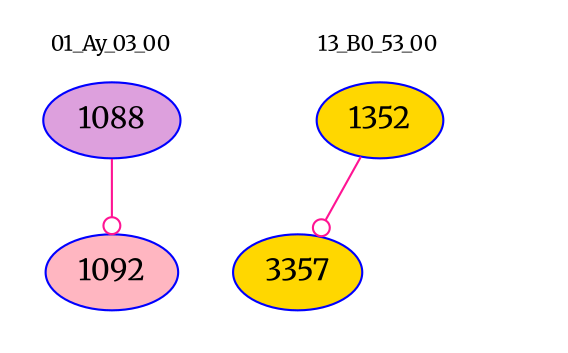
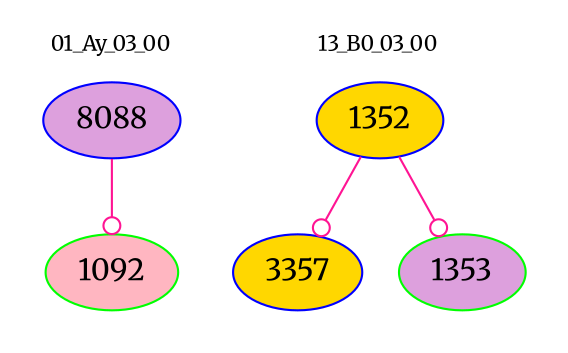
(379, 45) -> (379, 45)
(112, 120) -> (112, 120)
(112, 272) -> (112, 272)
none -> (462, 272)
